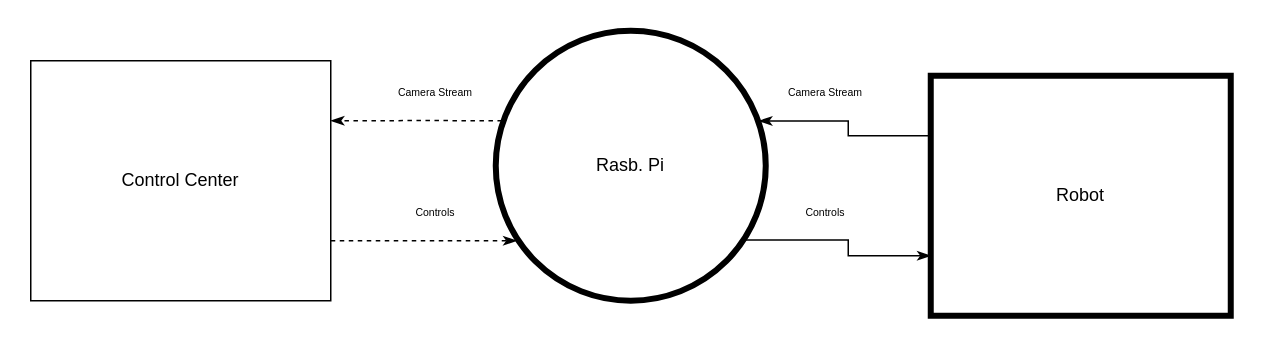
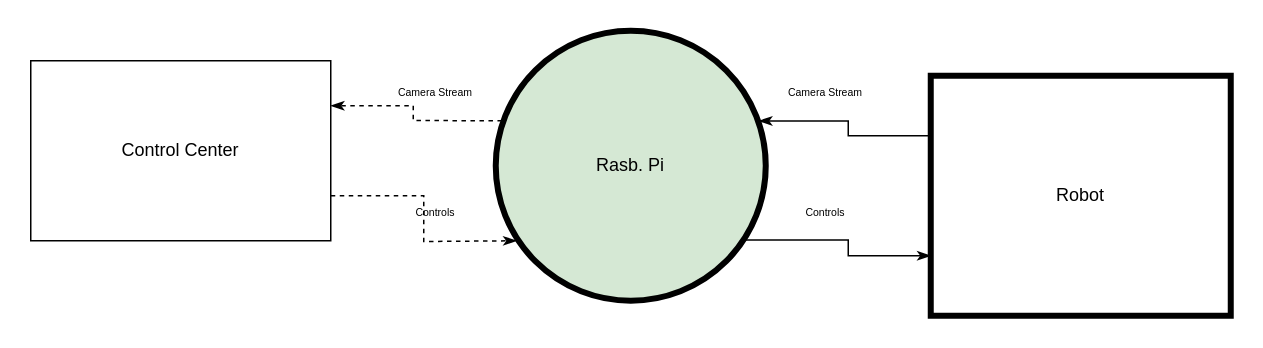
(631, 166) -> (631, 166)
(181, 181) -> (181, 151)
